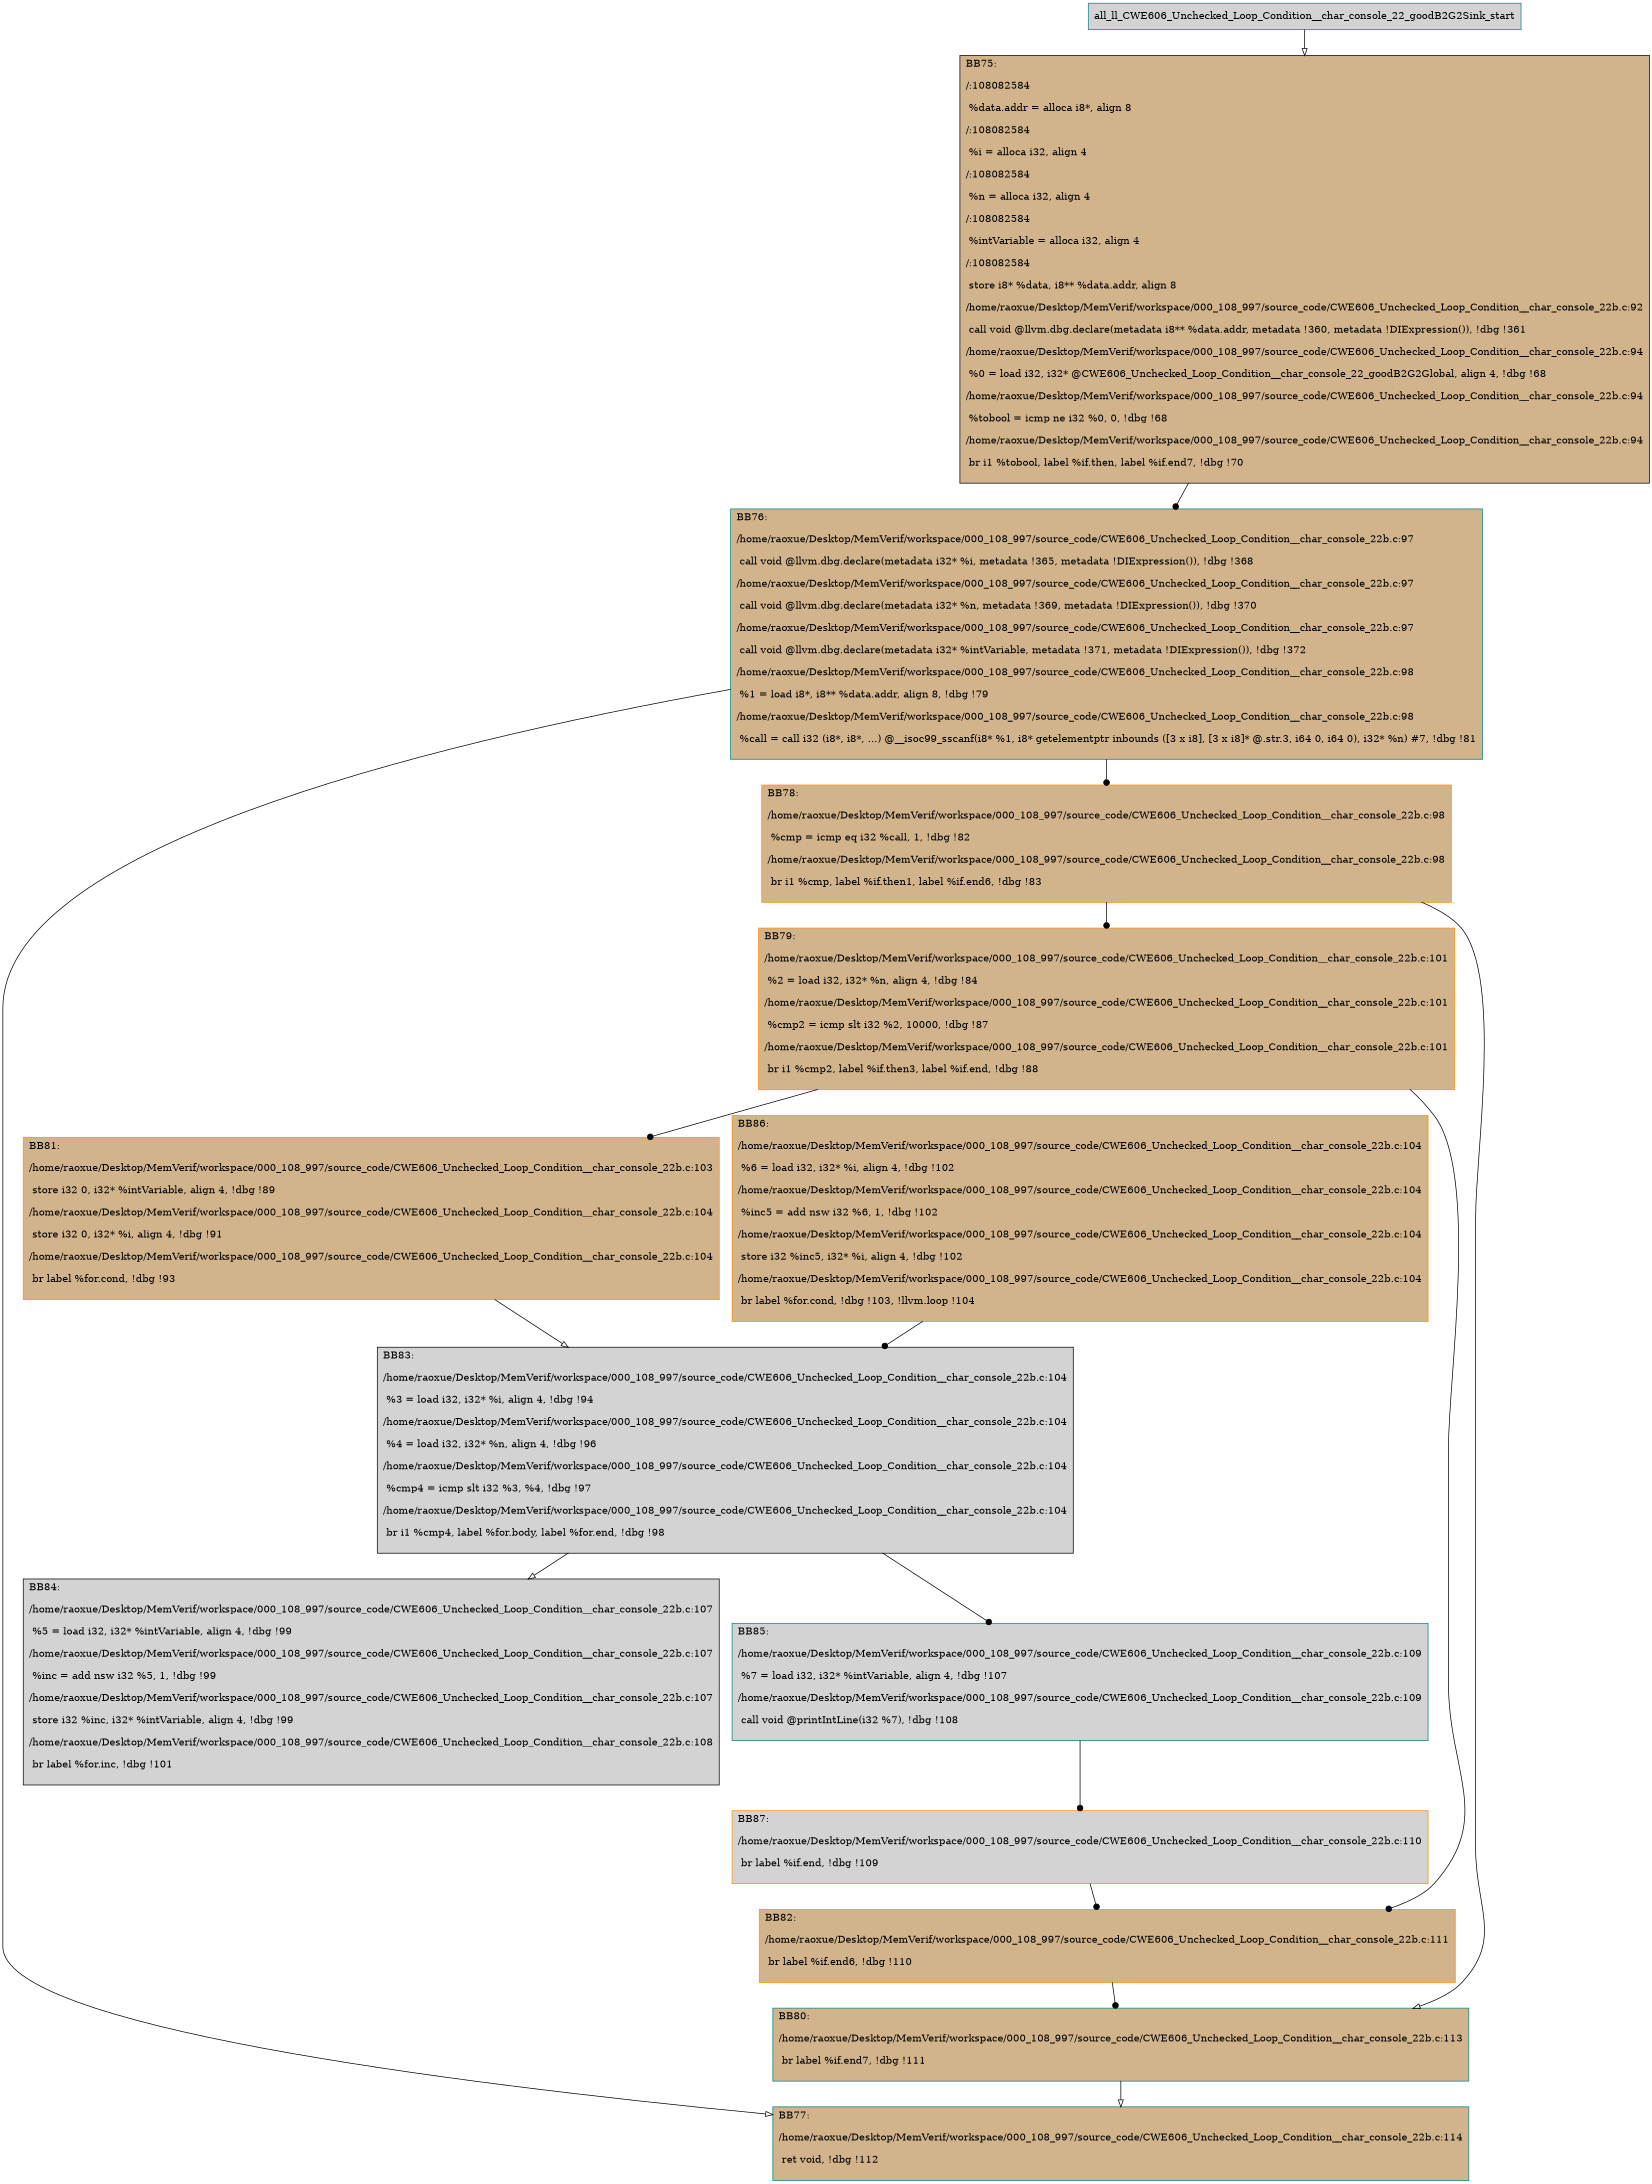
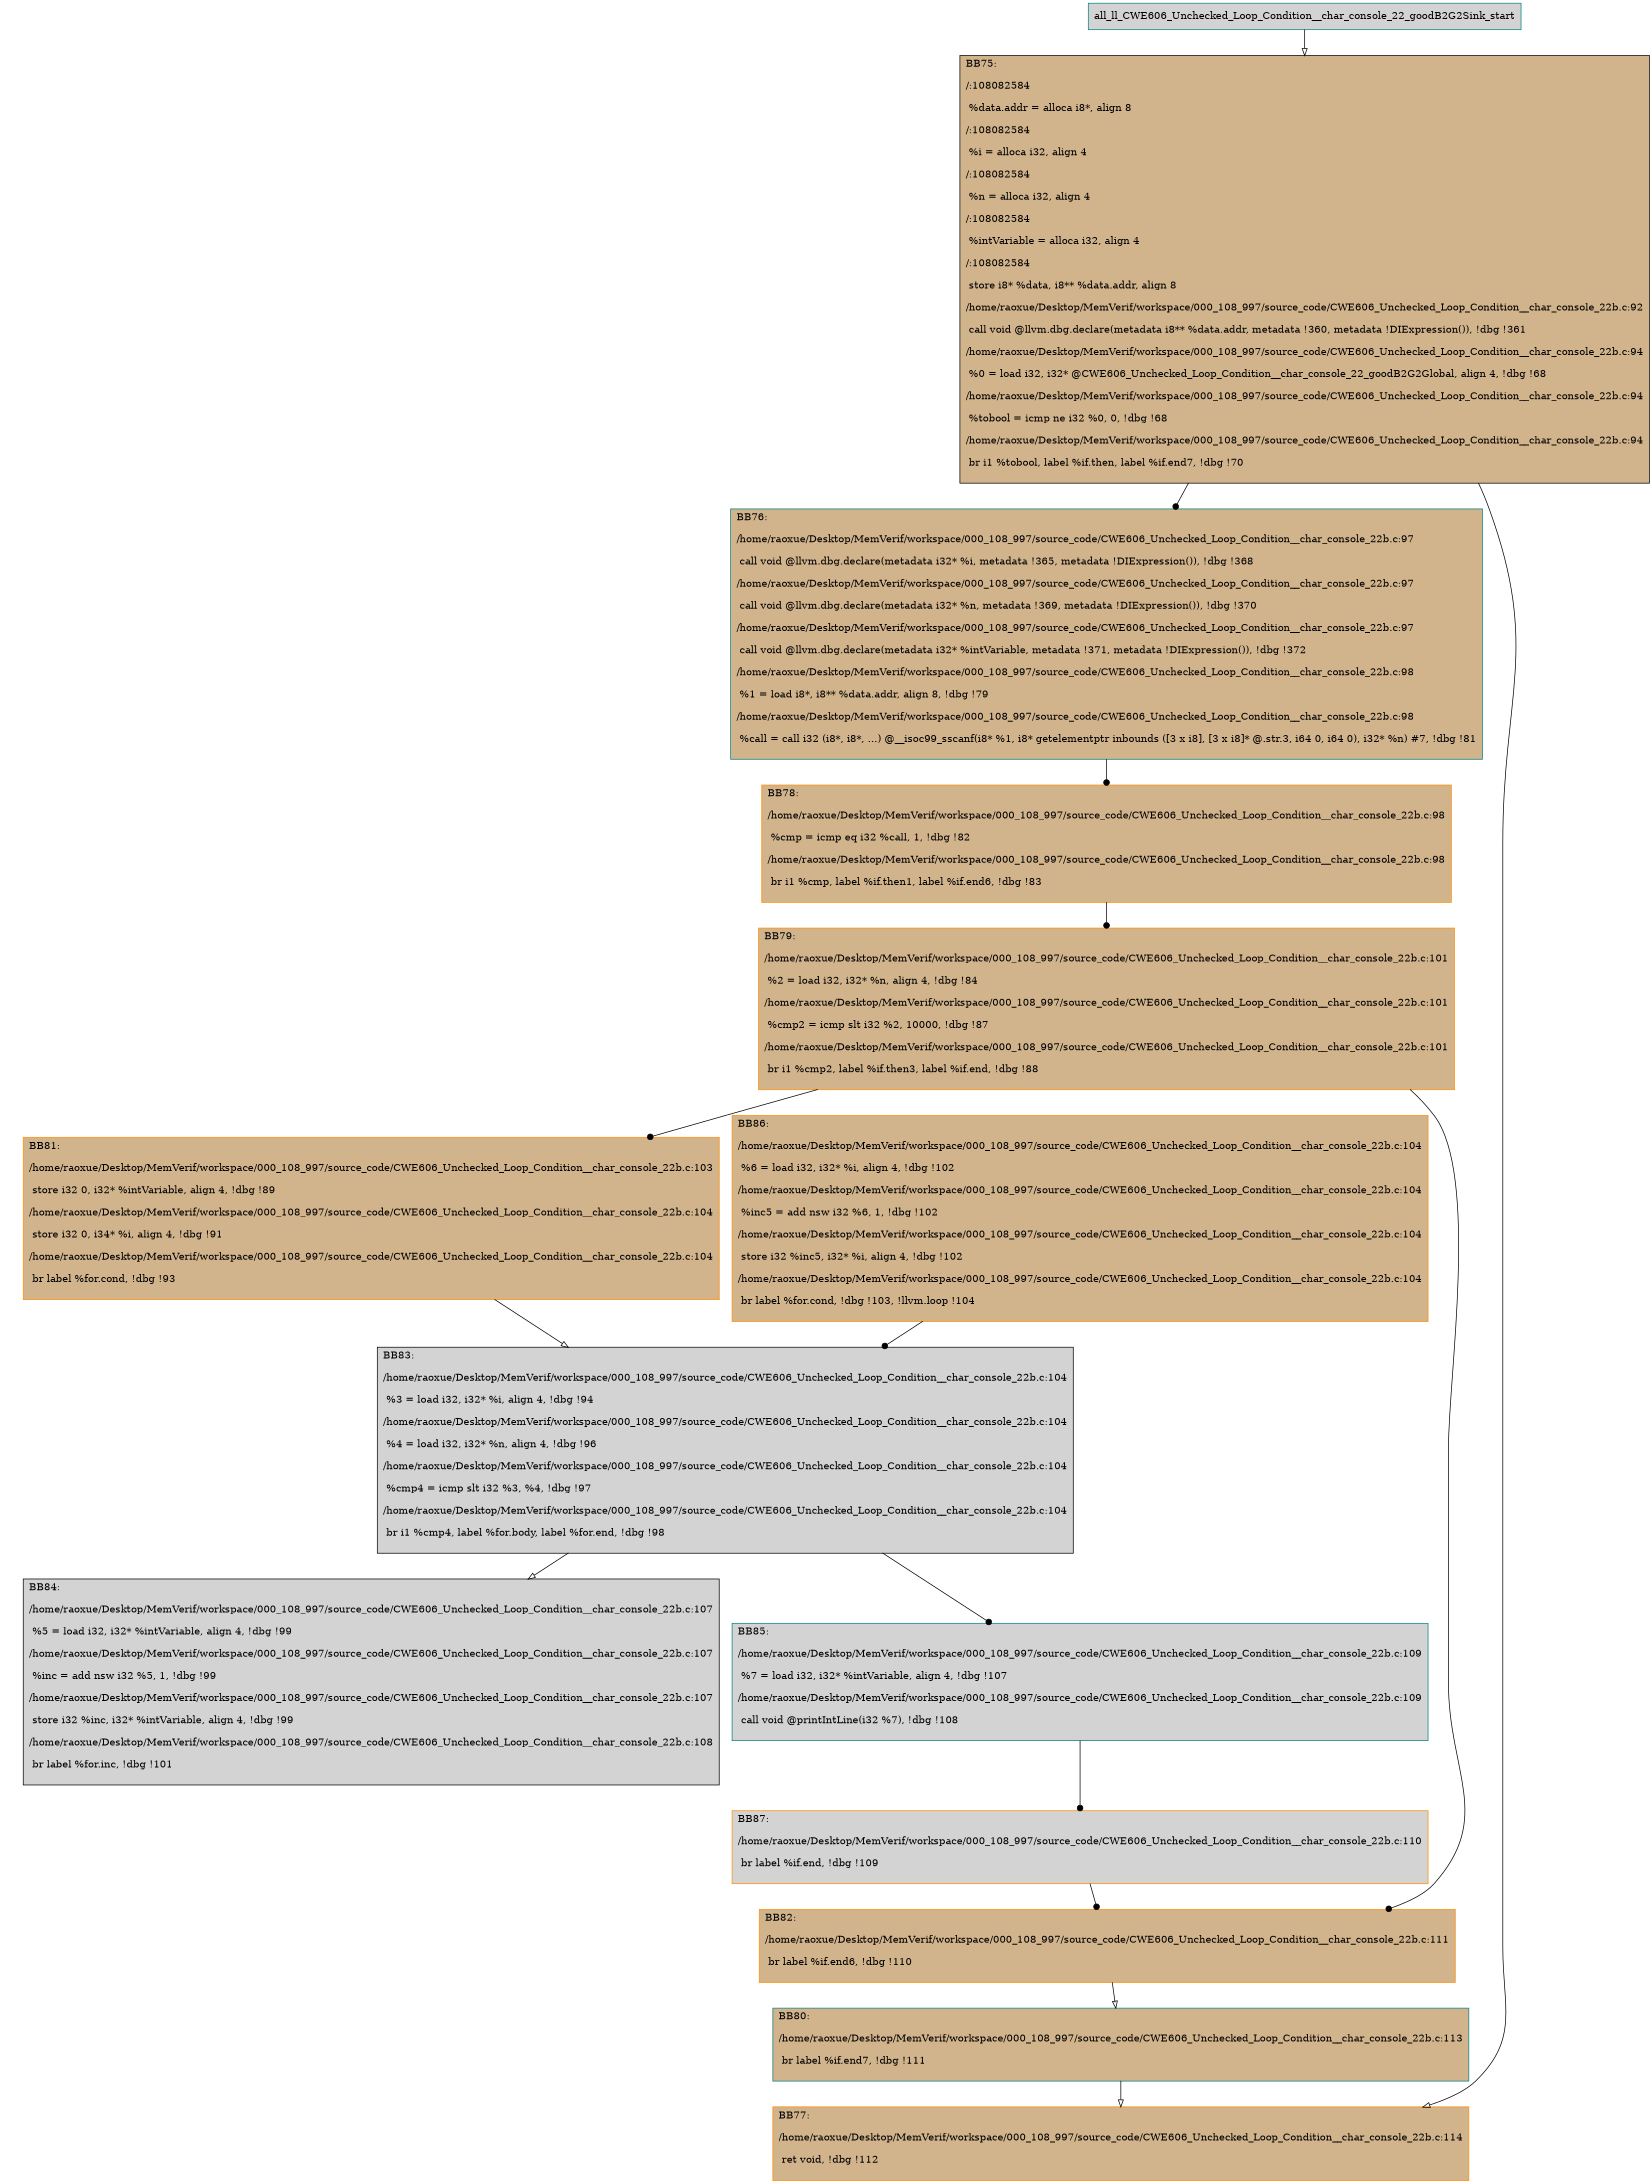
(126, 1235) -> (126, 1235)
(1476, 1457) -> none
(3, 1461) -> (1503, 1309)
(1114, 1992) -> (1114, 1992)
(1121, 2144) -> (1121, 2144)
